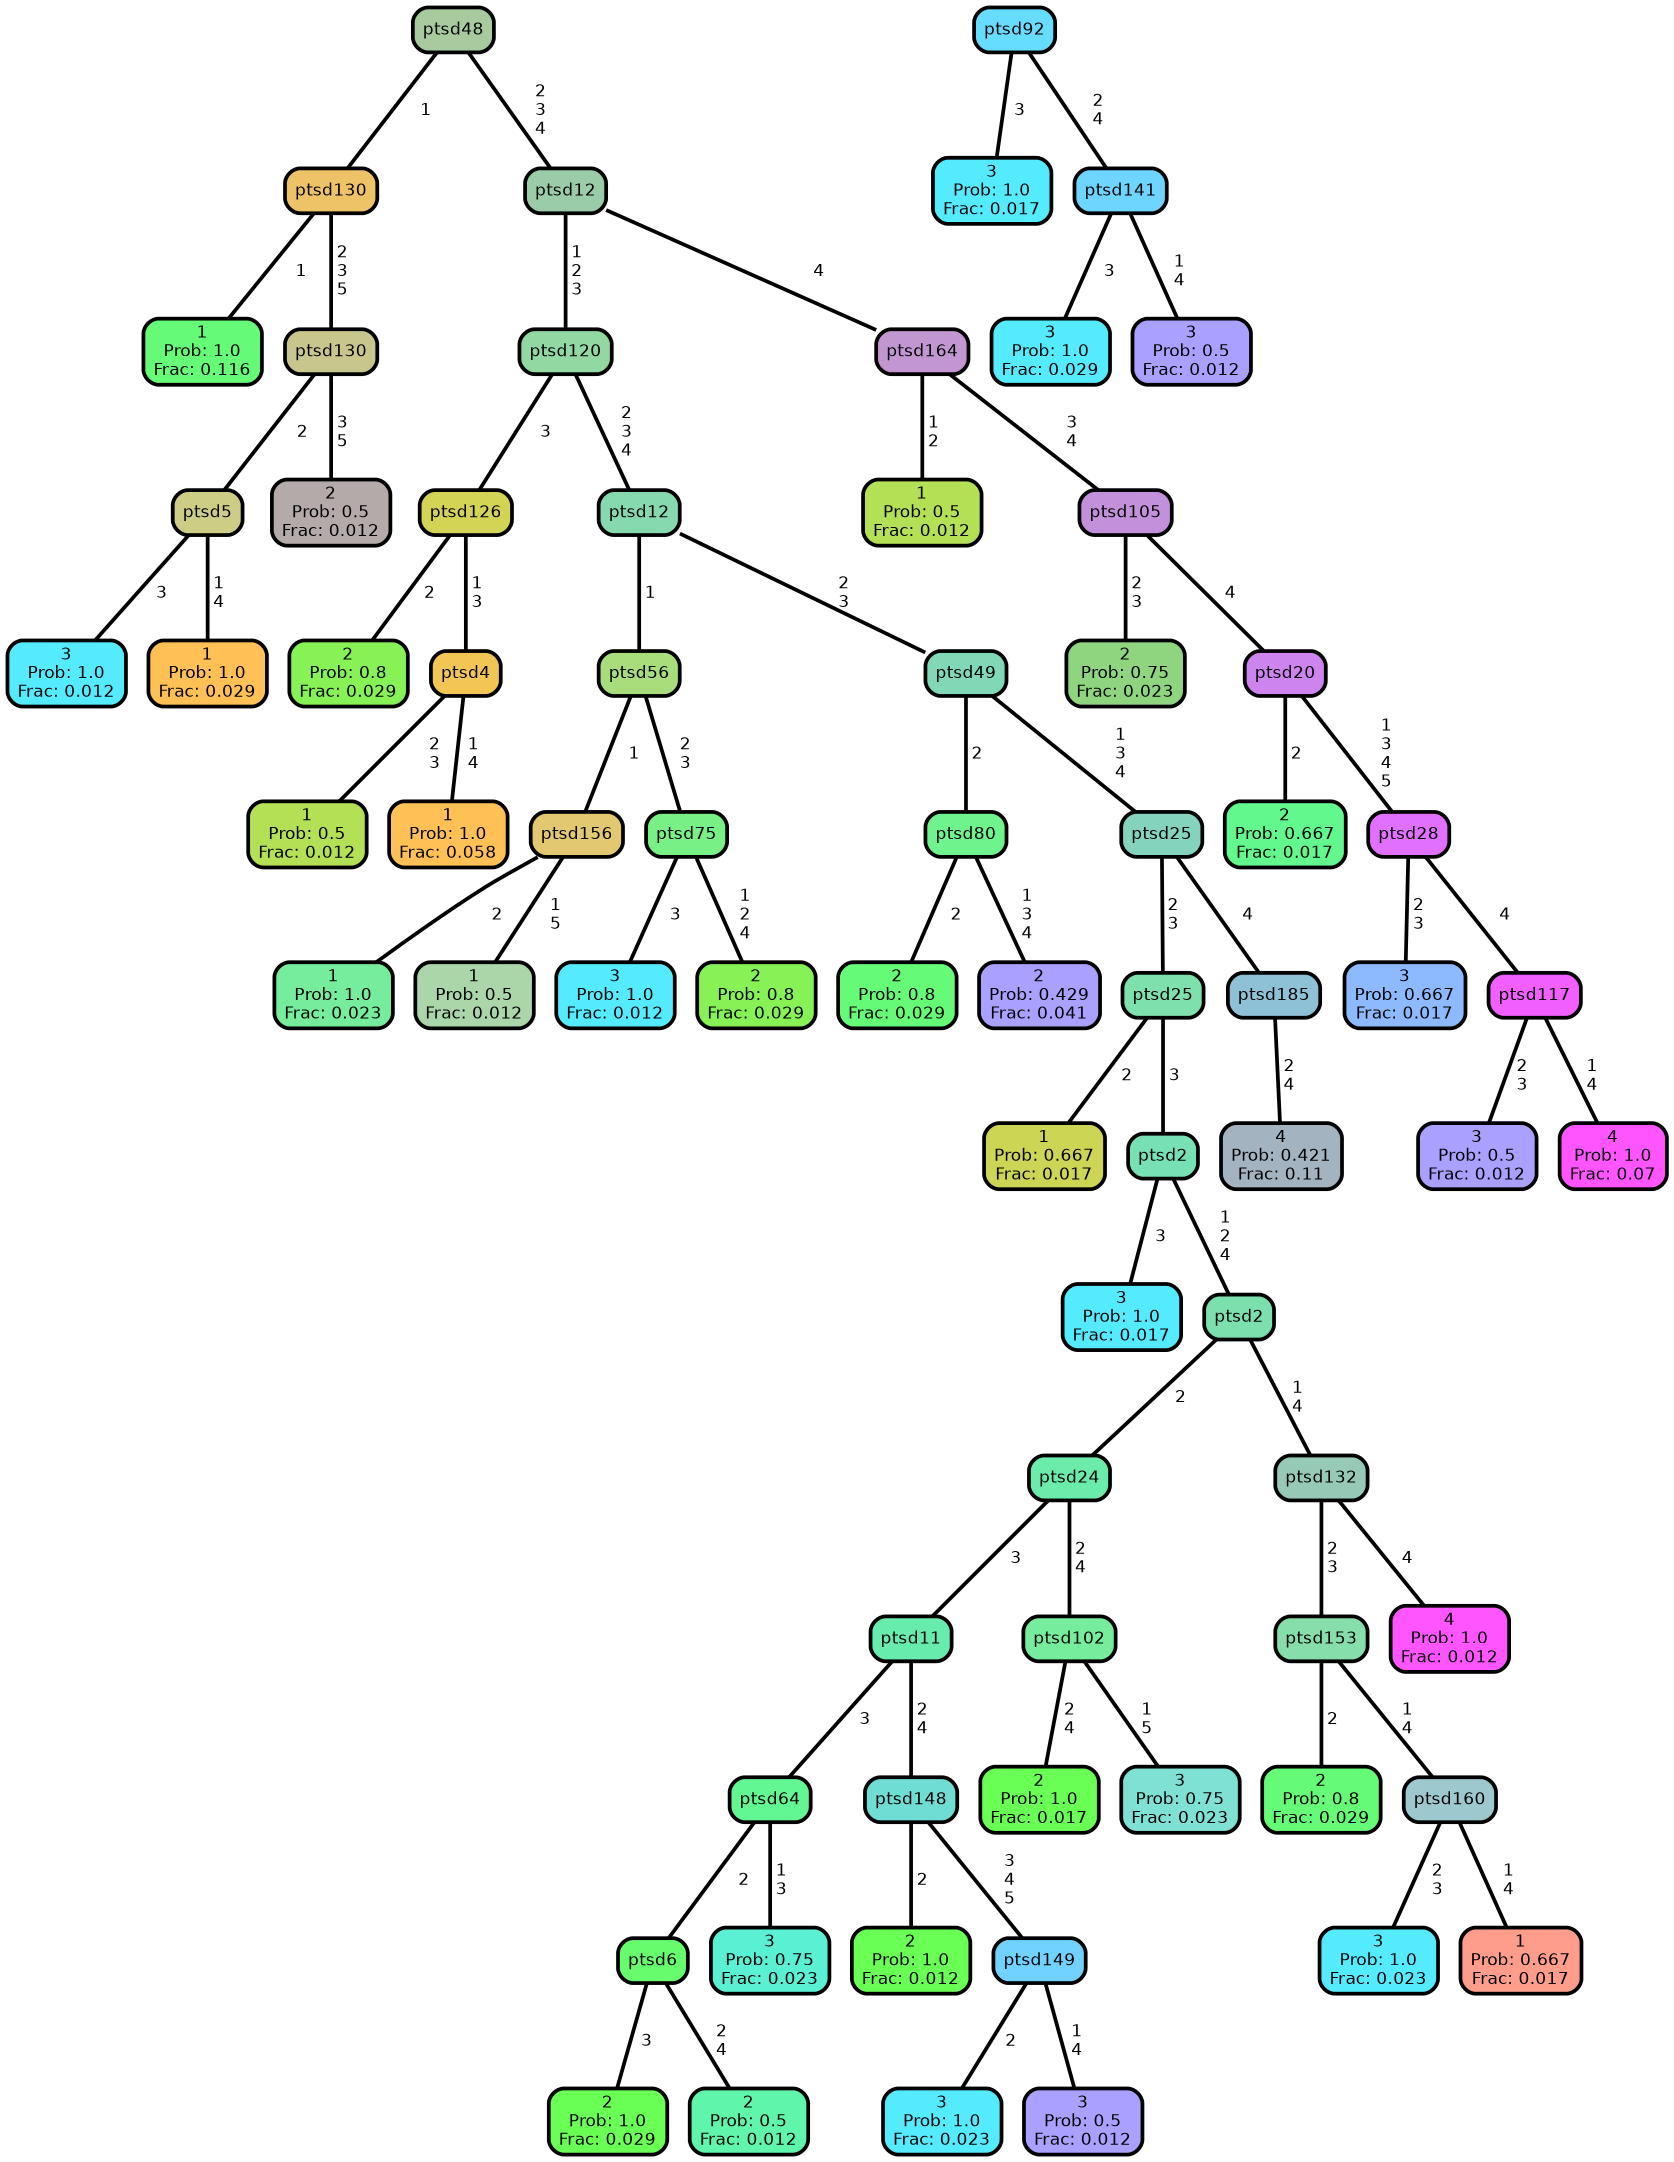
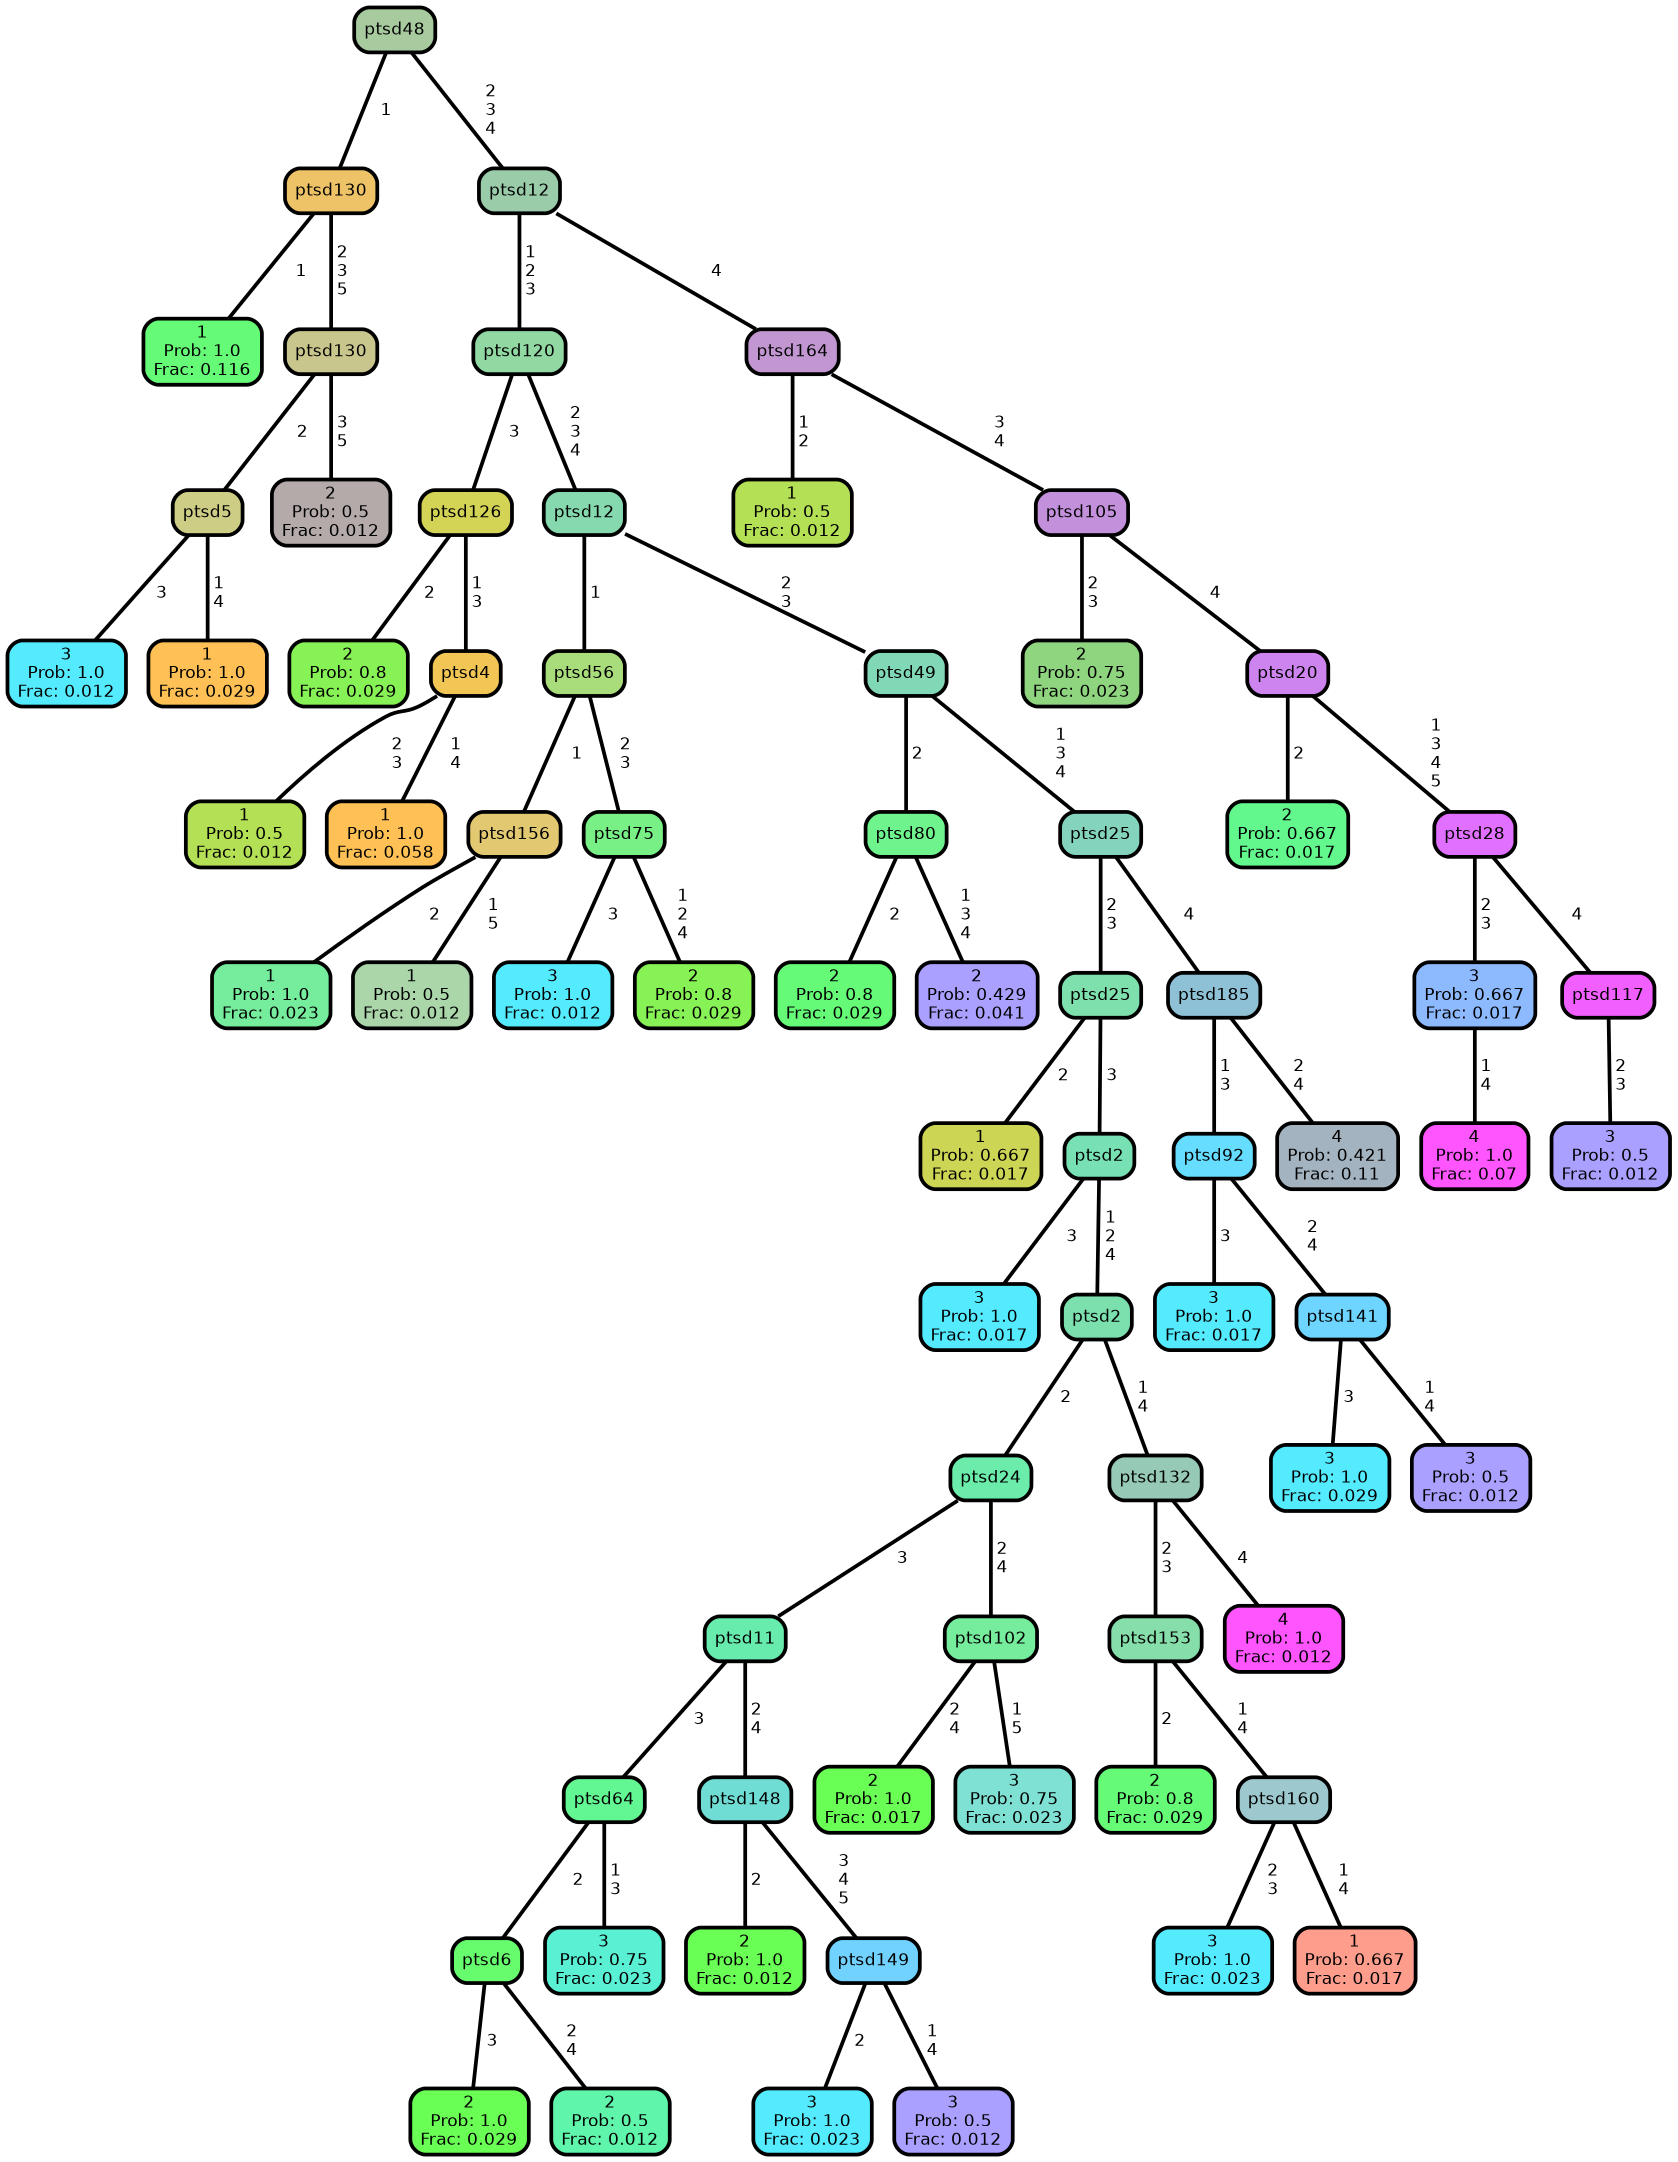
(1571, 1070) -> (1475, 1076)
none -> (1214, 1076)
